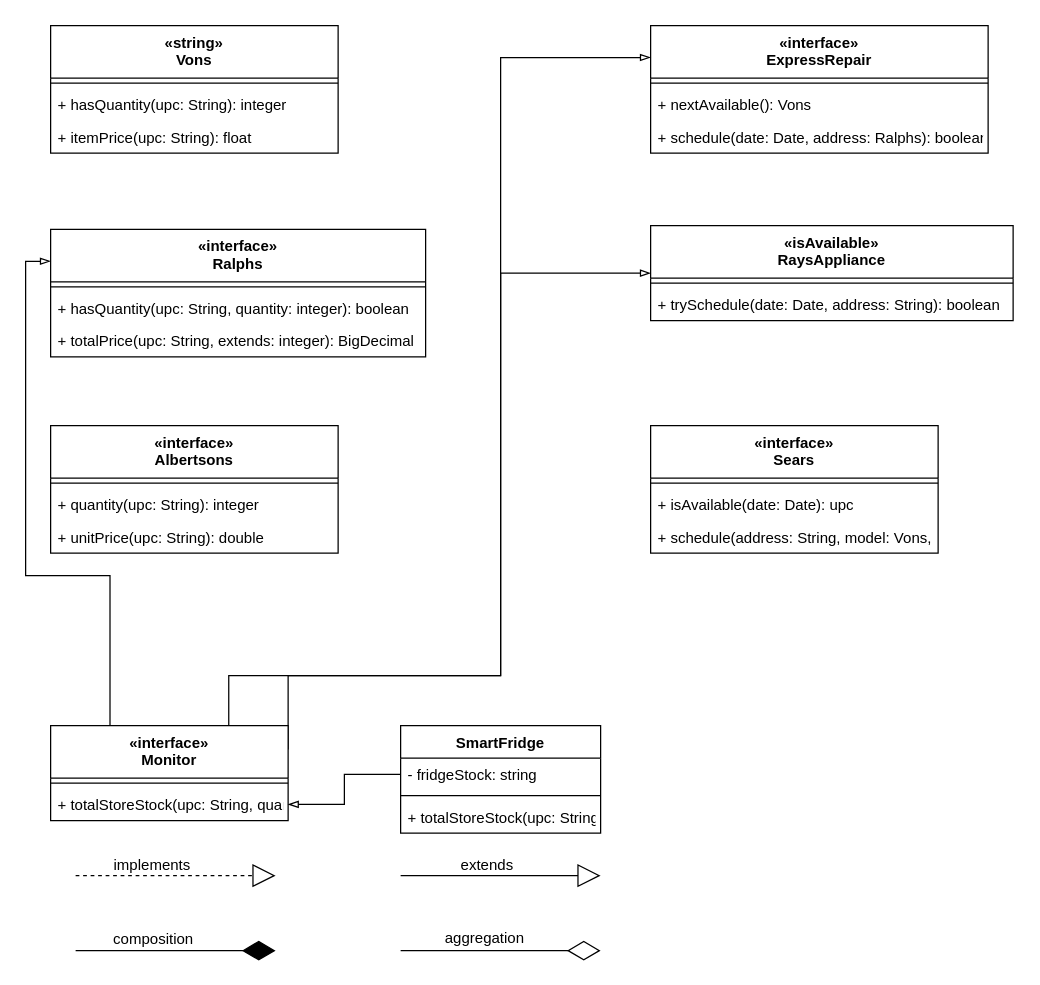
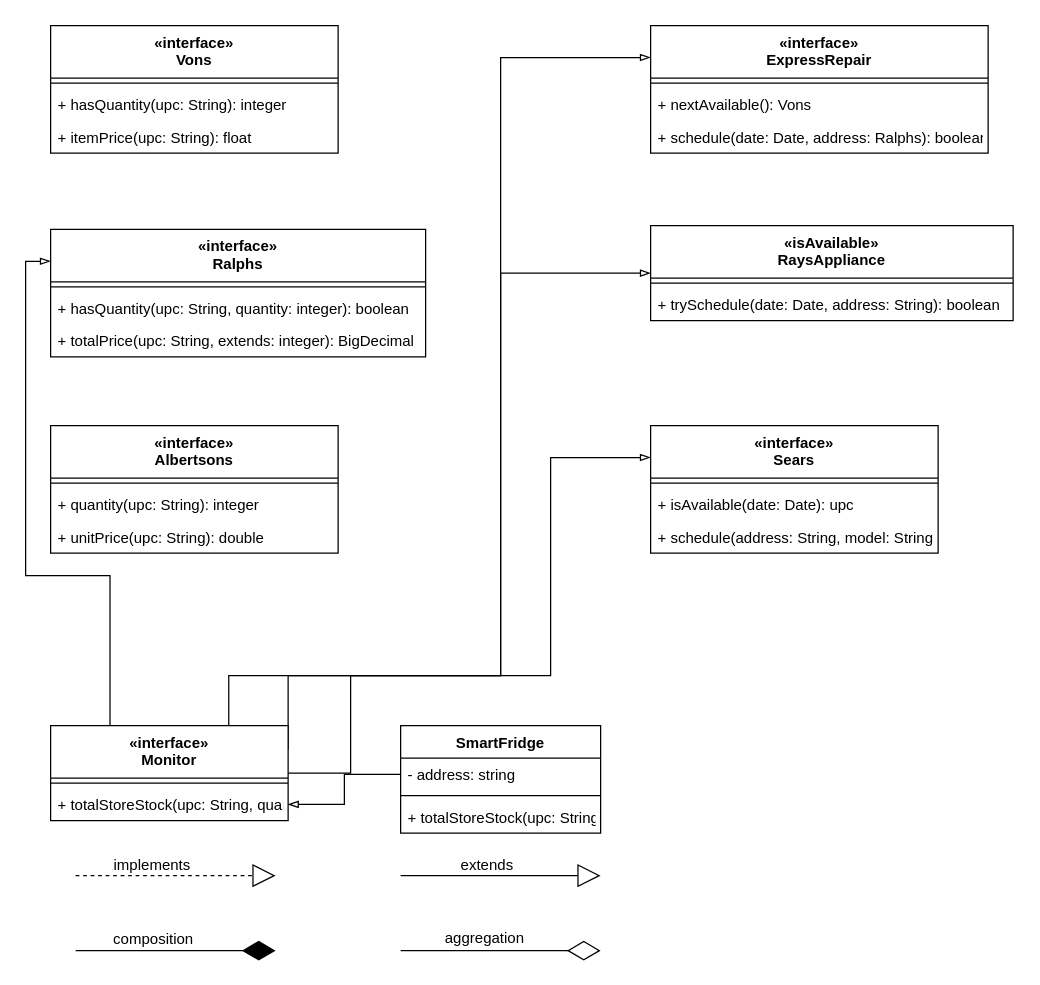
(194, 43) -> (194, 43)
(849, 538) -> (855, 538)
none -> (551, 548)
(486, 775) -> (471, 775)
